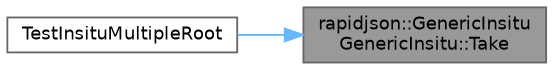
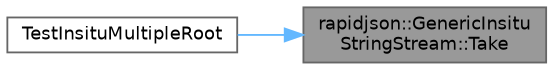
(425, 35) -> (425, 35)
